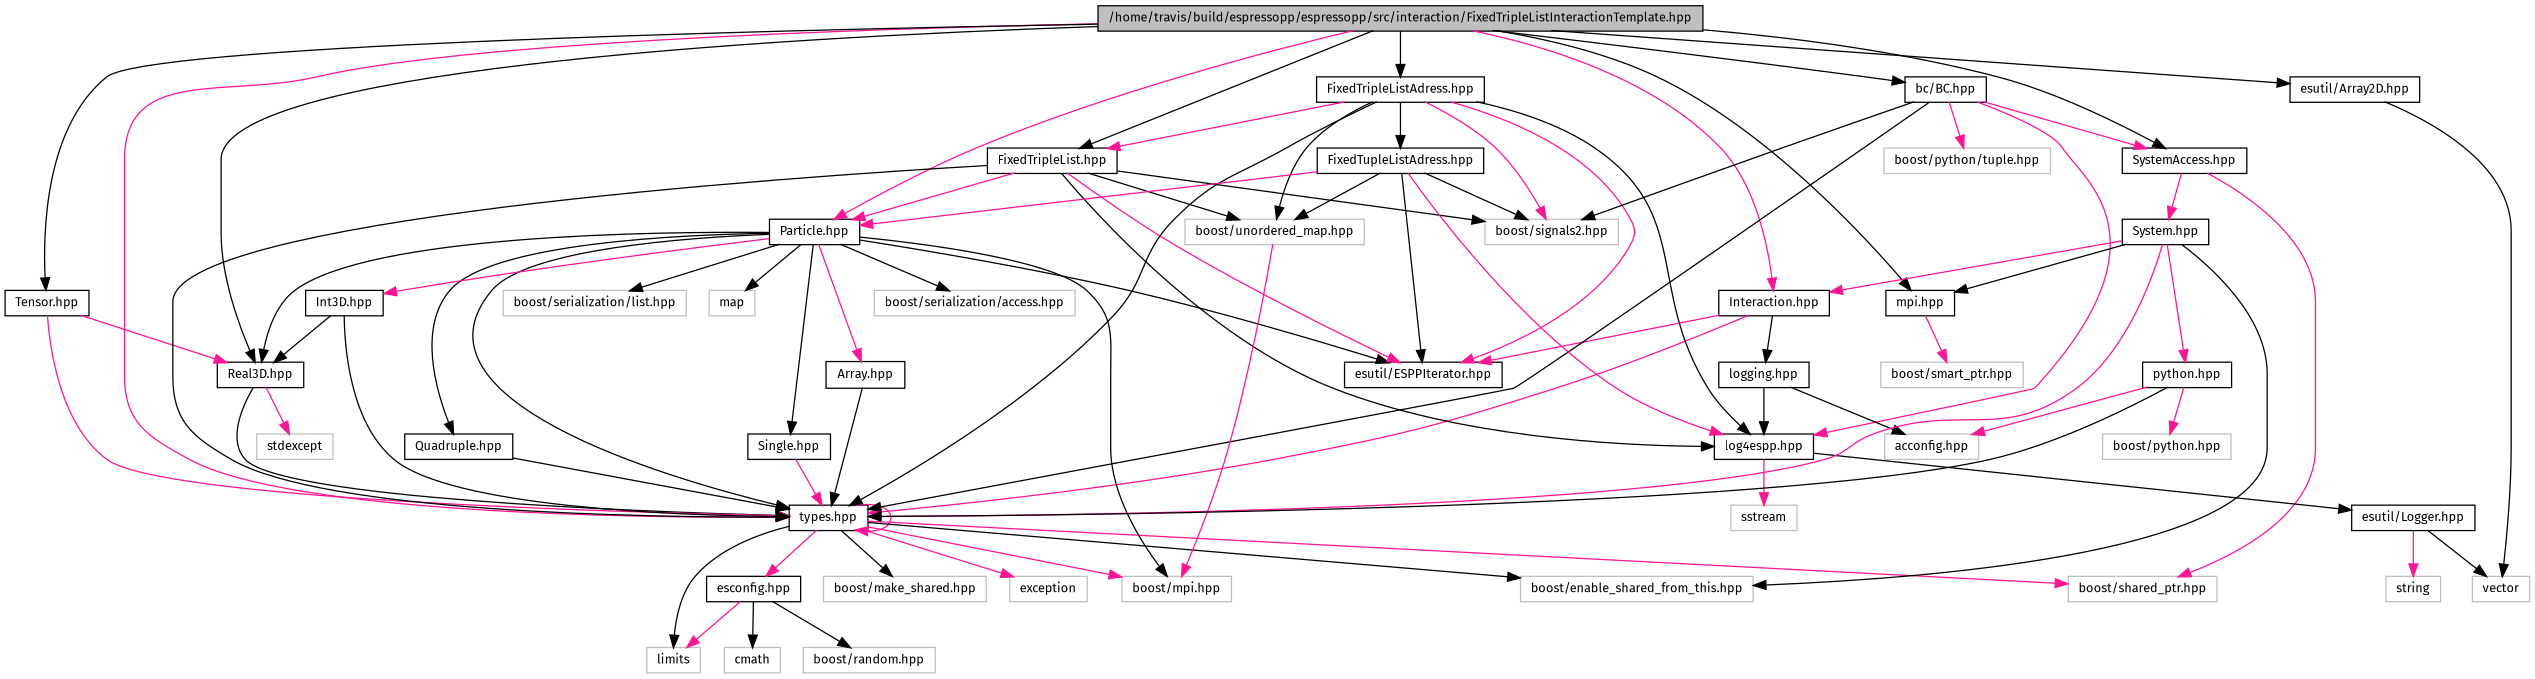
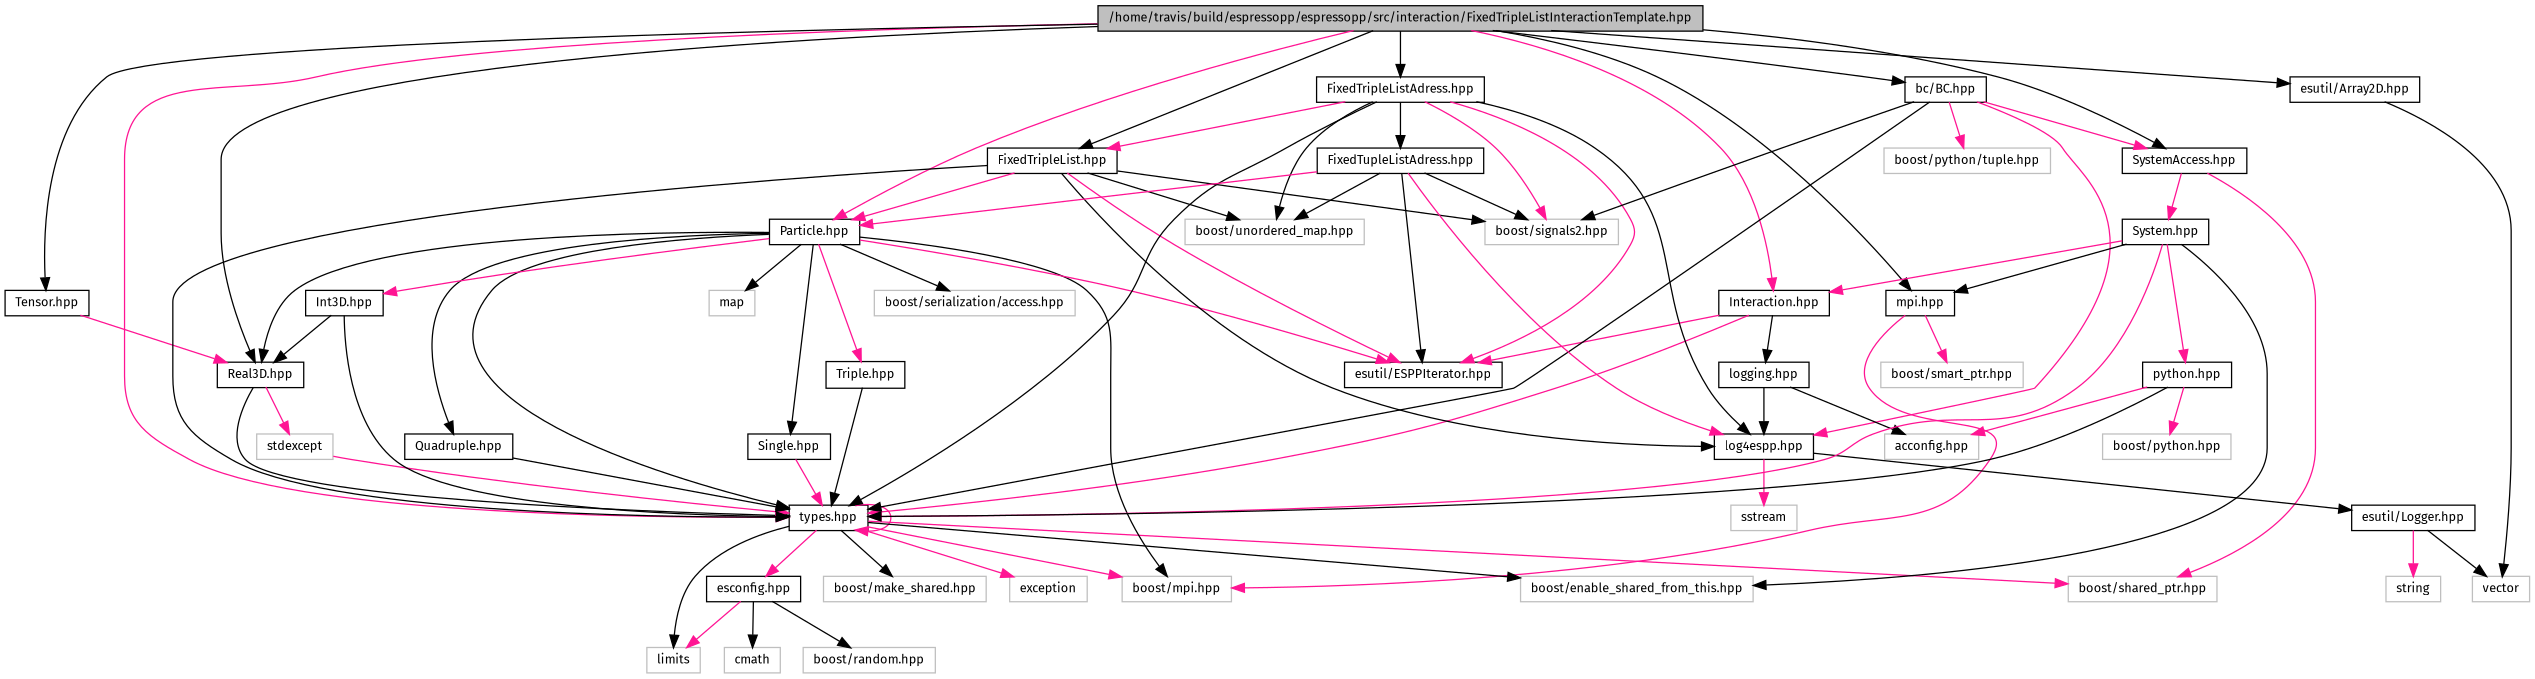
(1121, 289) -> (1121, 289)
(595, 303) -> none
(865, 375) -> (865, 375)
(1239, 407) -> (1752, 542)
(235, 487) -> (554, 488)
